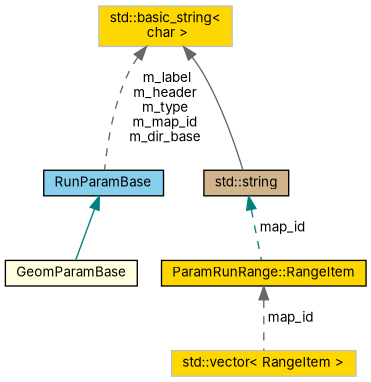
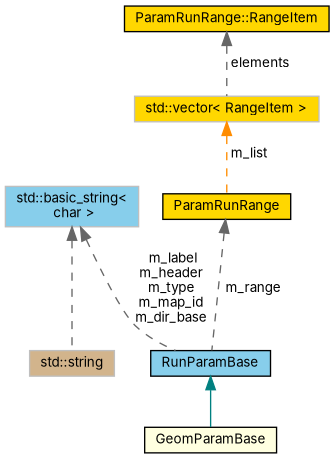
(166, 26) -> (72, 207)
(222, 112) -> (72, 295)
(246, 183) -> (72, 363)
none -> (227, 207)
(256, 235) -> none
(289, 318) -> (258, 64)
